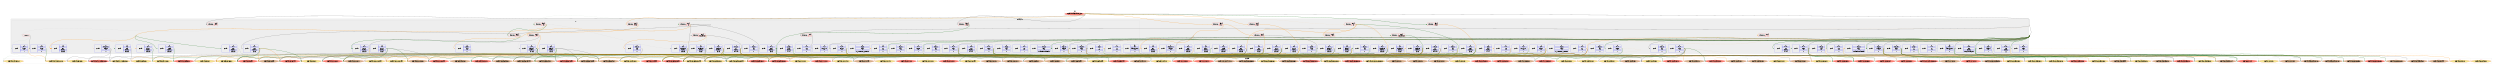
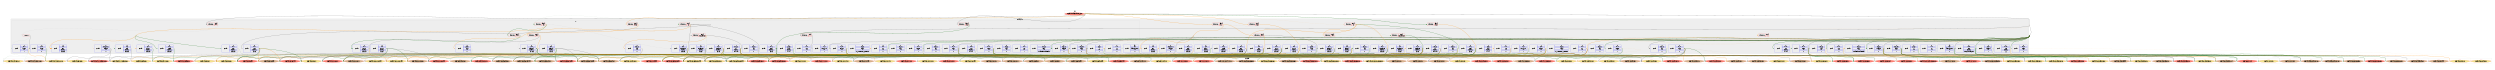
none -> (35, 61)
(226, 61) -> (226, 61)
